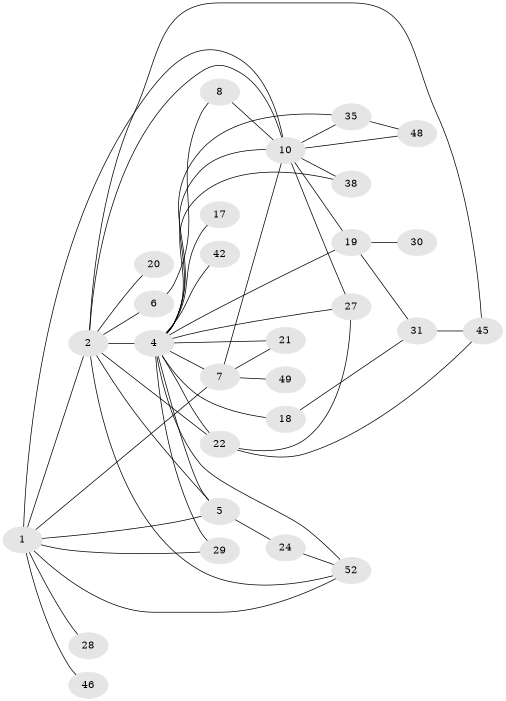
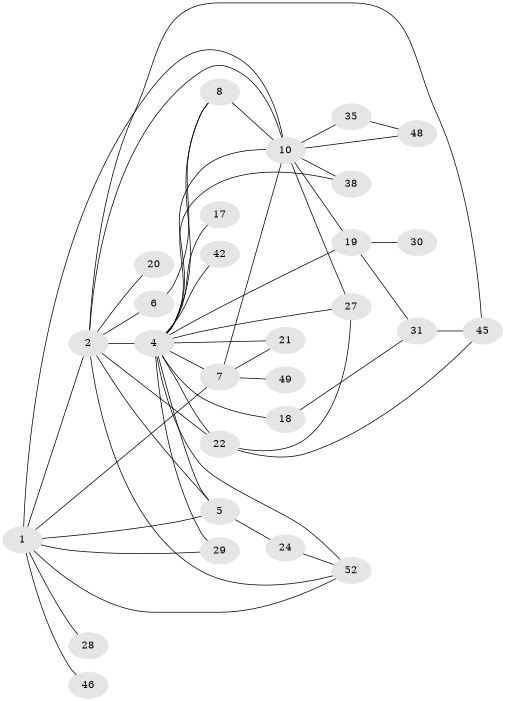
(181, 188) -> (188, 218)
